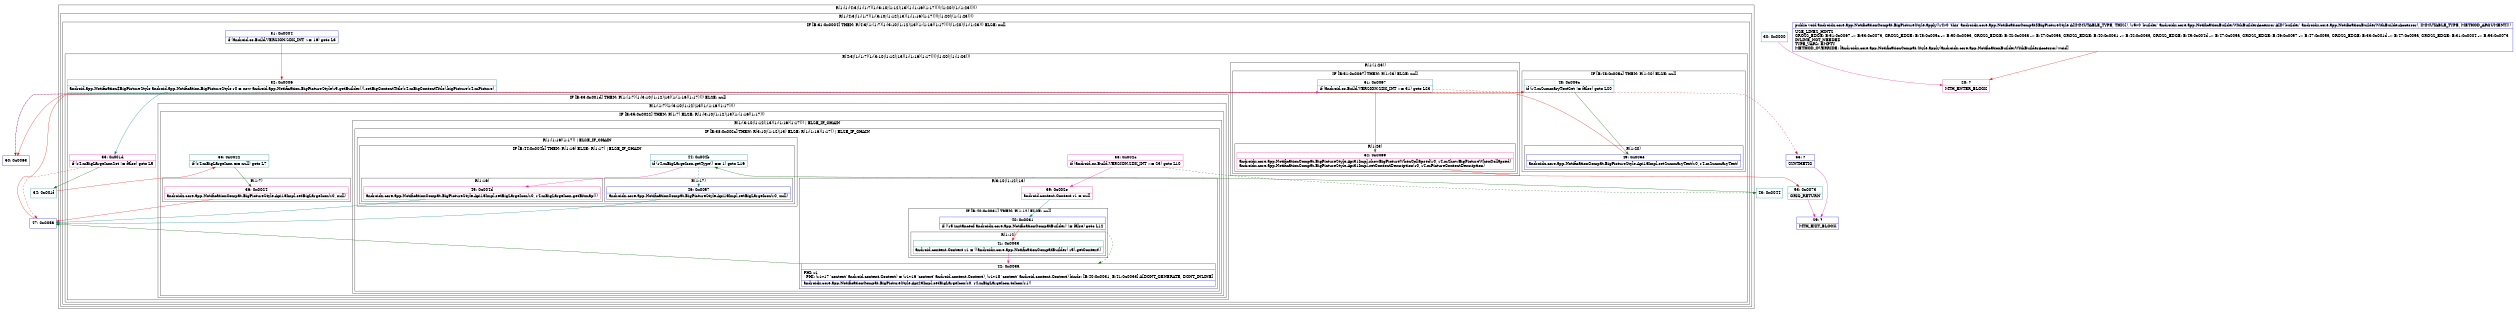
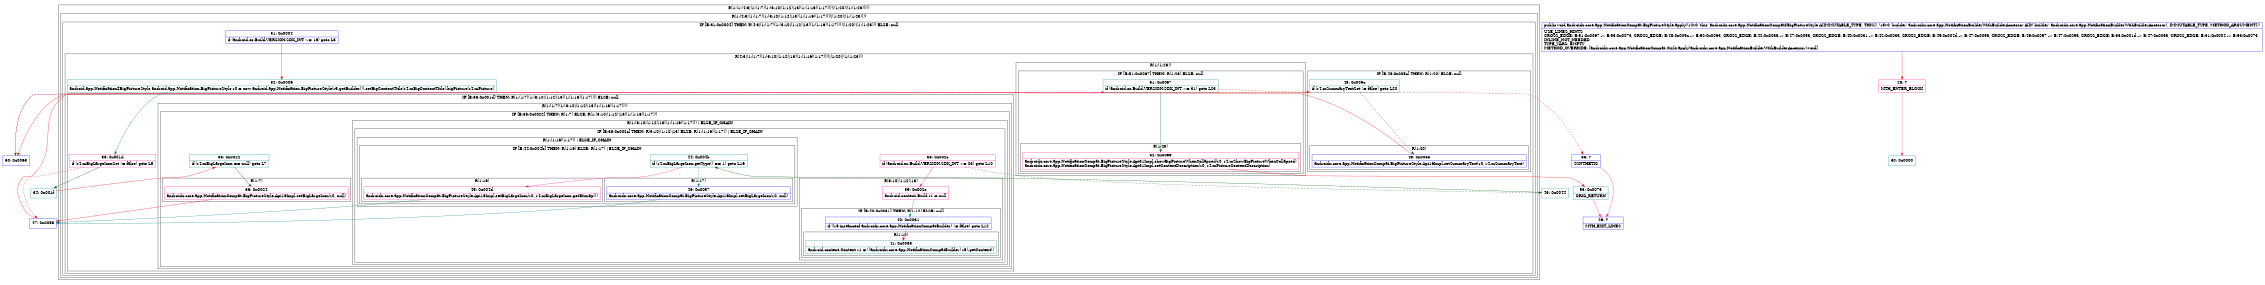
(1856, 74) -> (1902, 123)
(1600, 122) -> (1386, 122)
(1057, 196) -> (916, 196)
(1818, 226) -> (1603, 226)
(1008, 275) -> none
